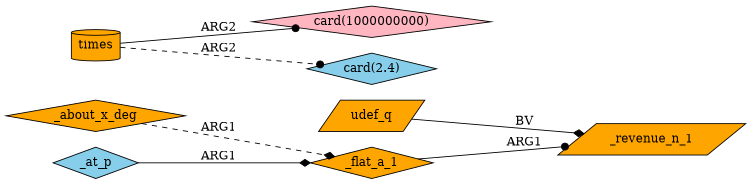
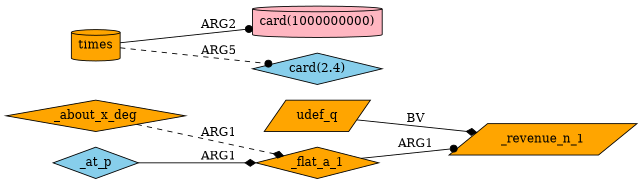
(372, 22) -> (317, 22)
(219, 48) -> (219, 51)
